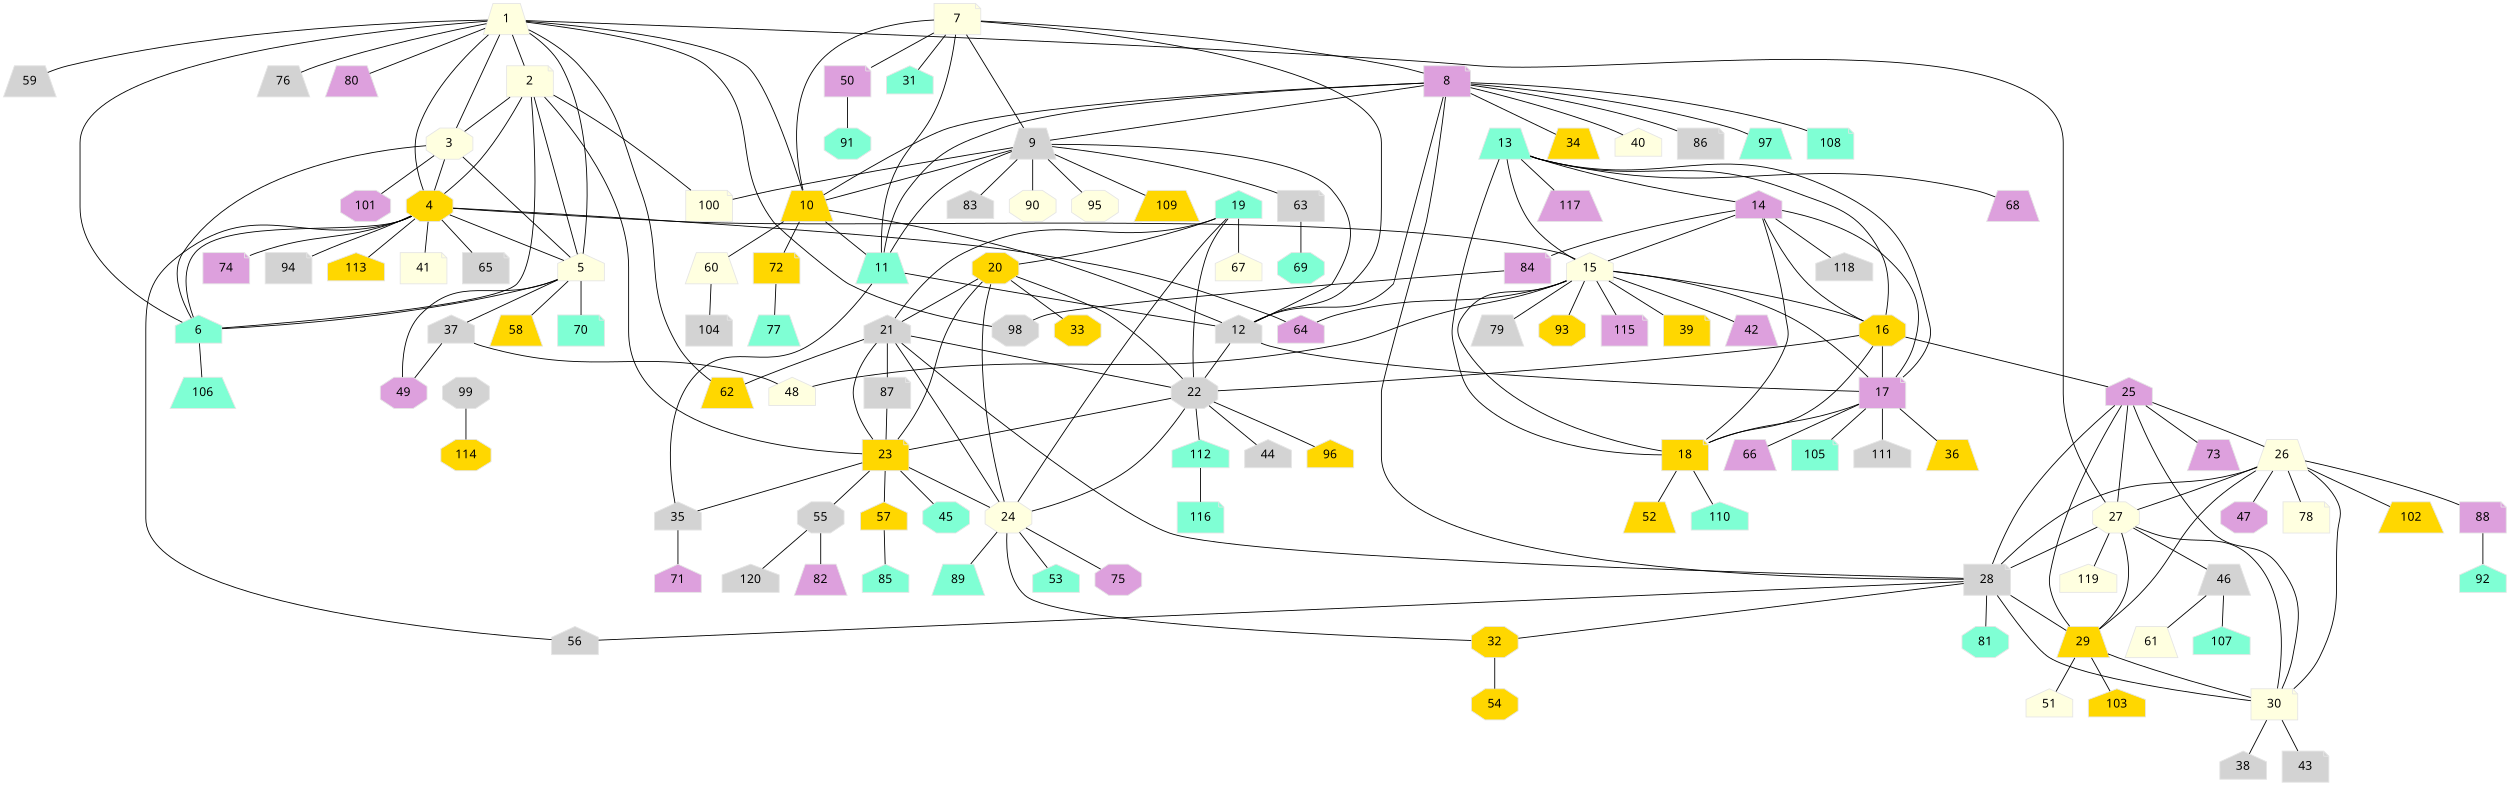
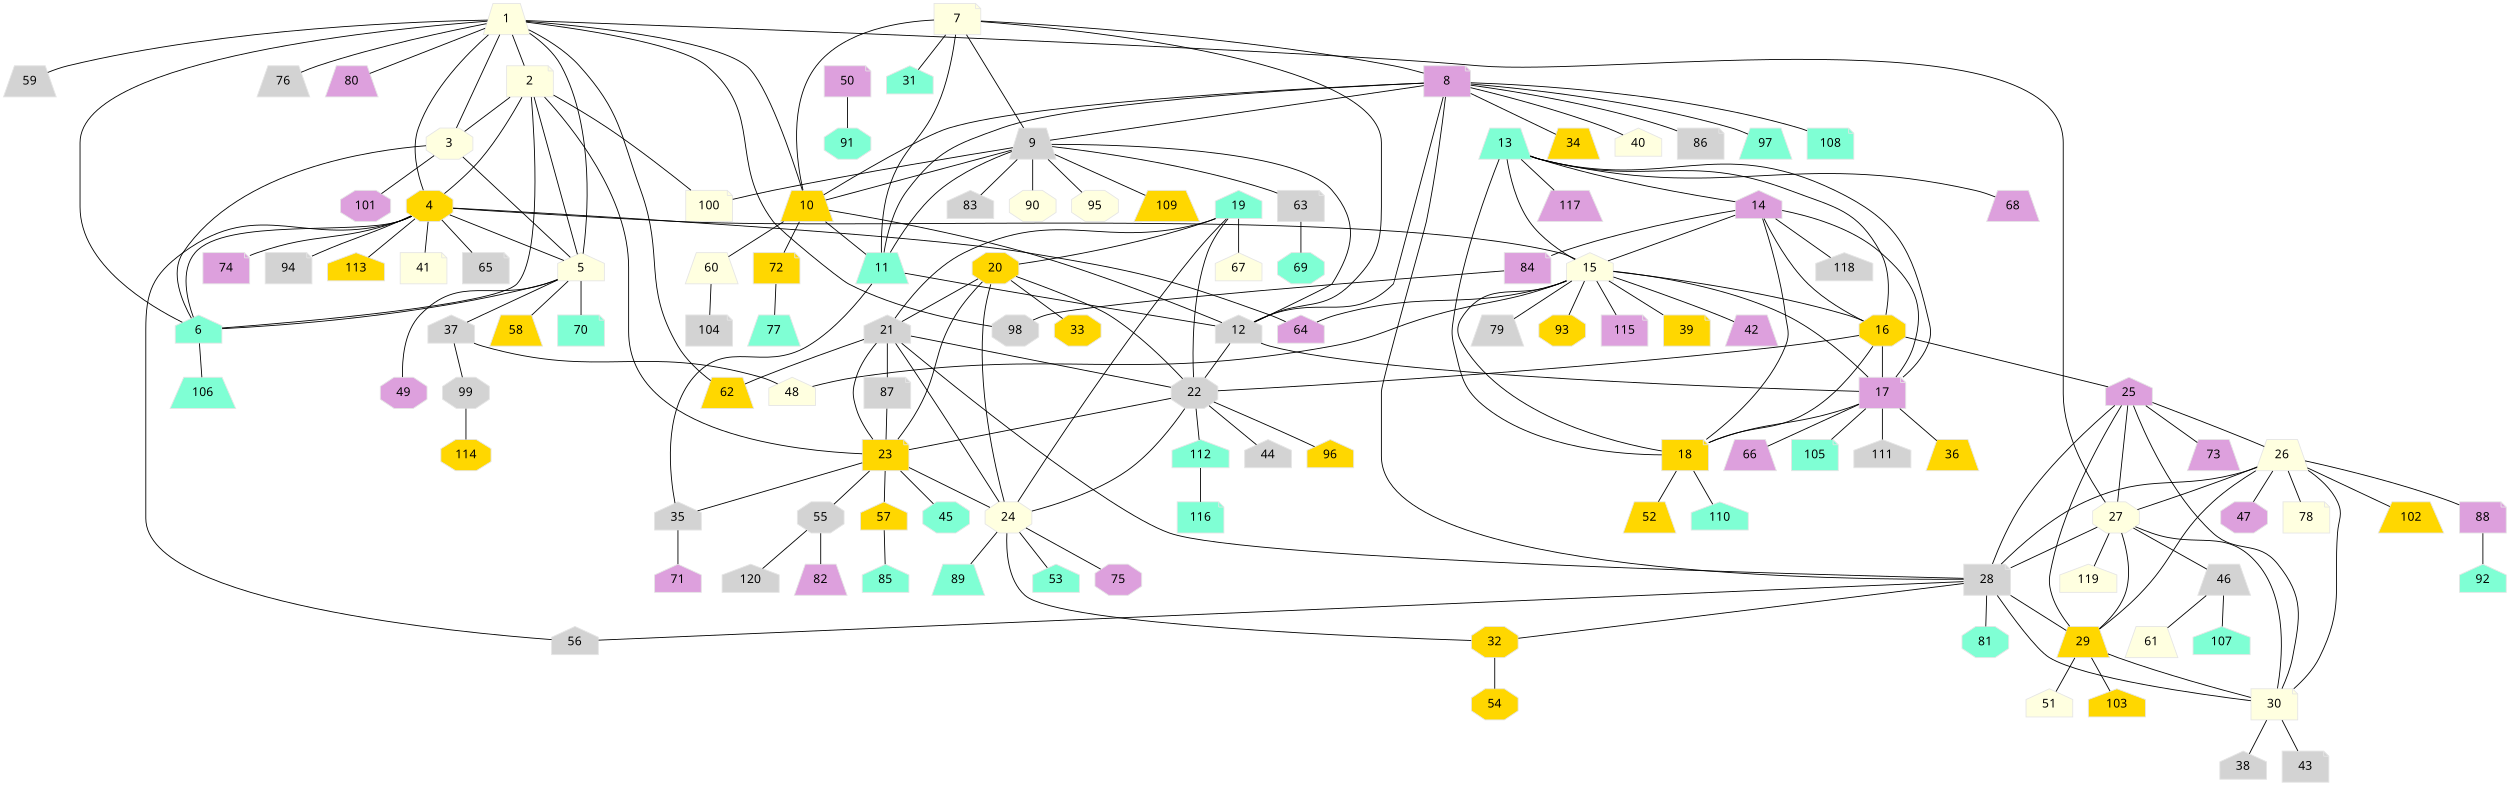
(902, 50) -> none
(440, 175) -> none
(428, 361) -> (458, 360)
